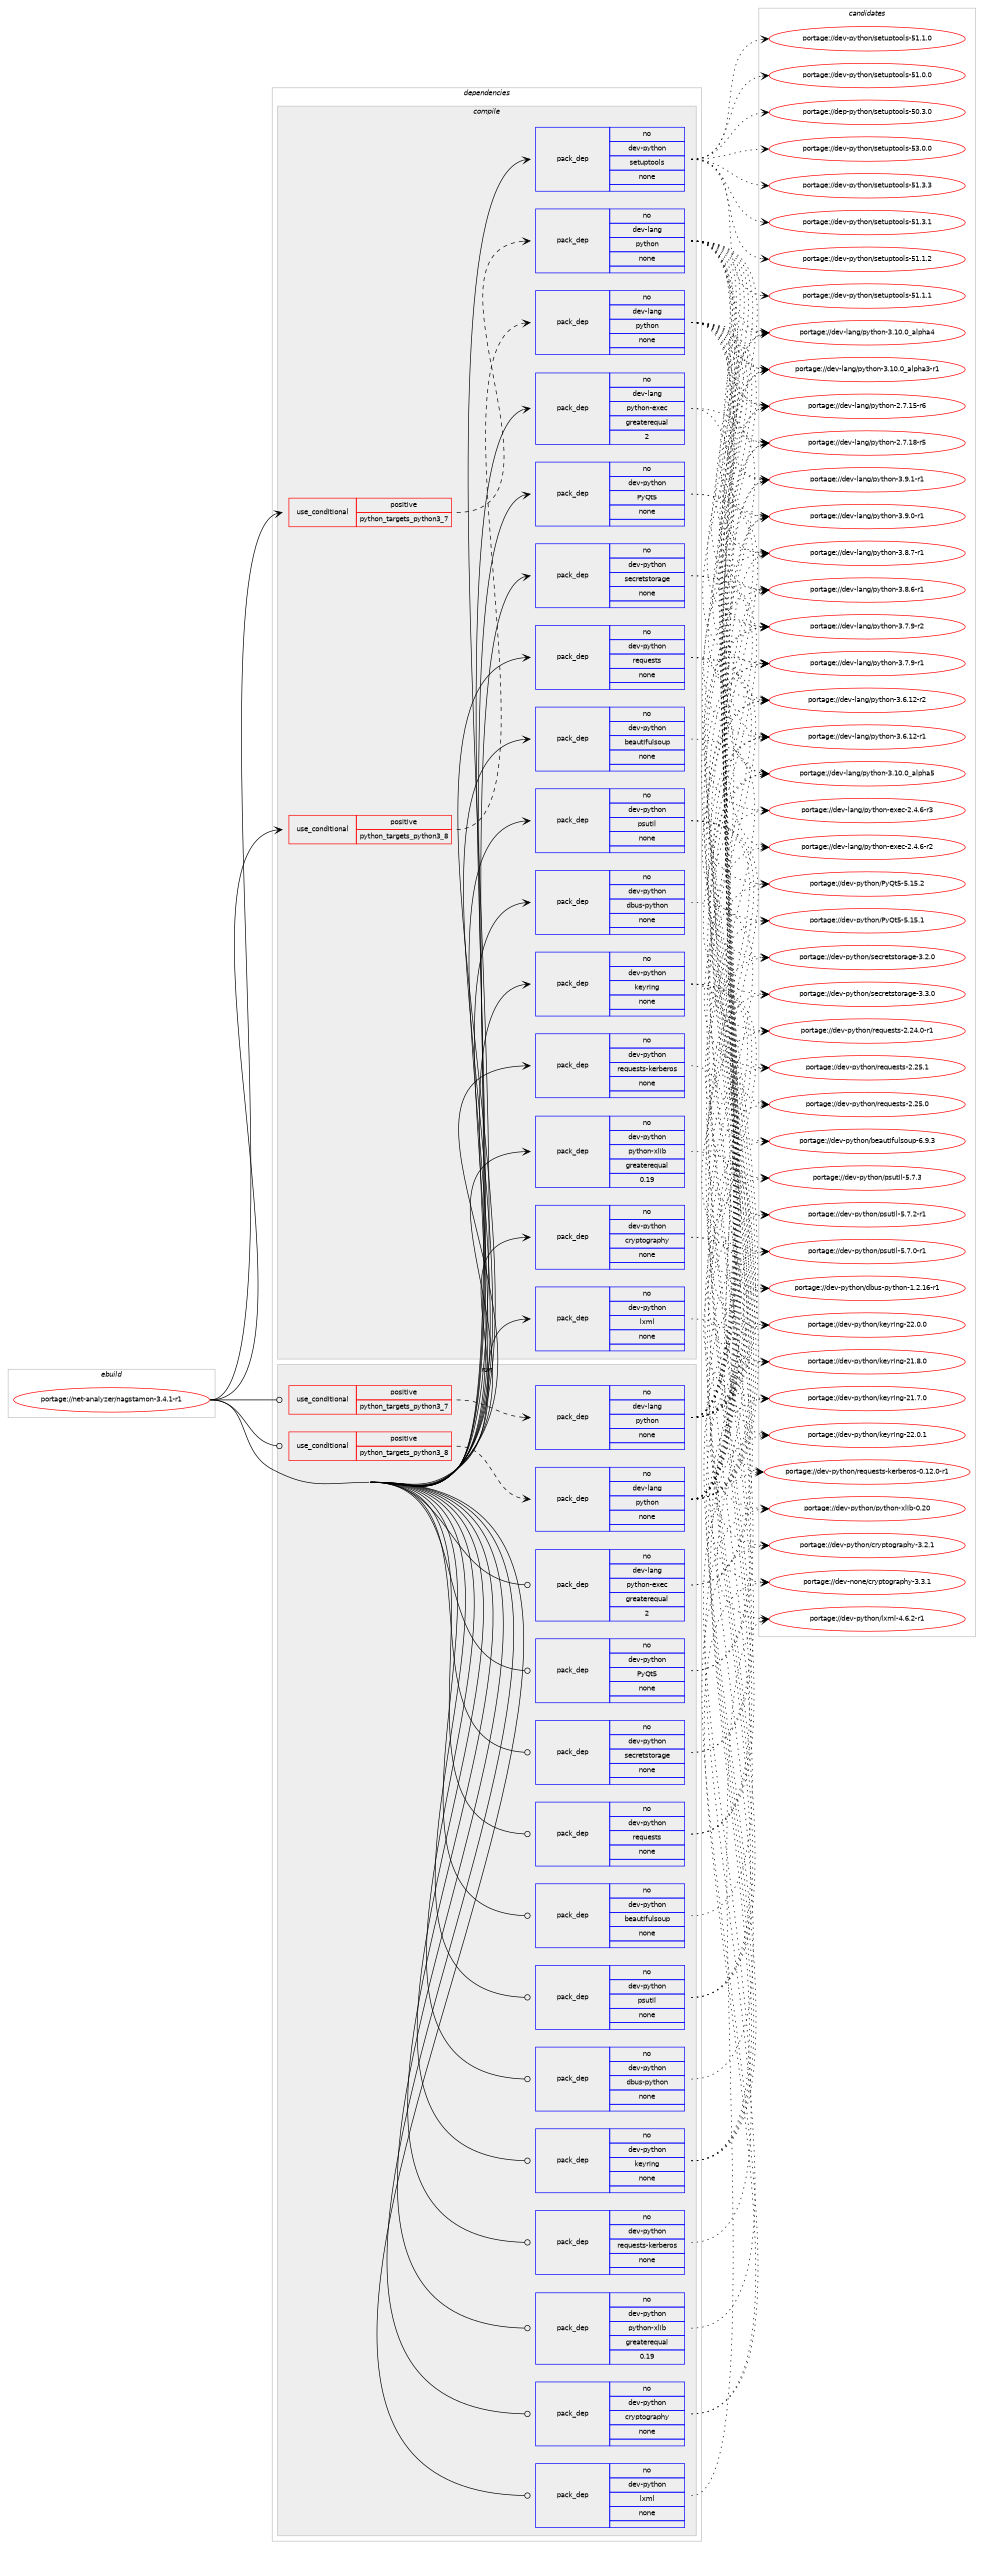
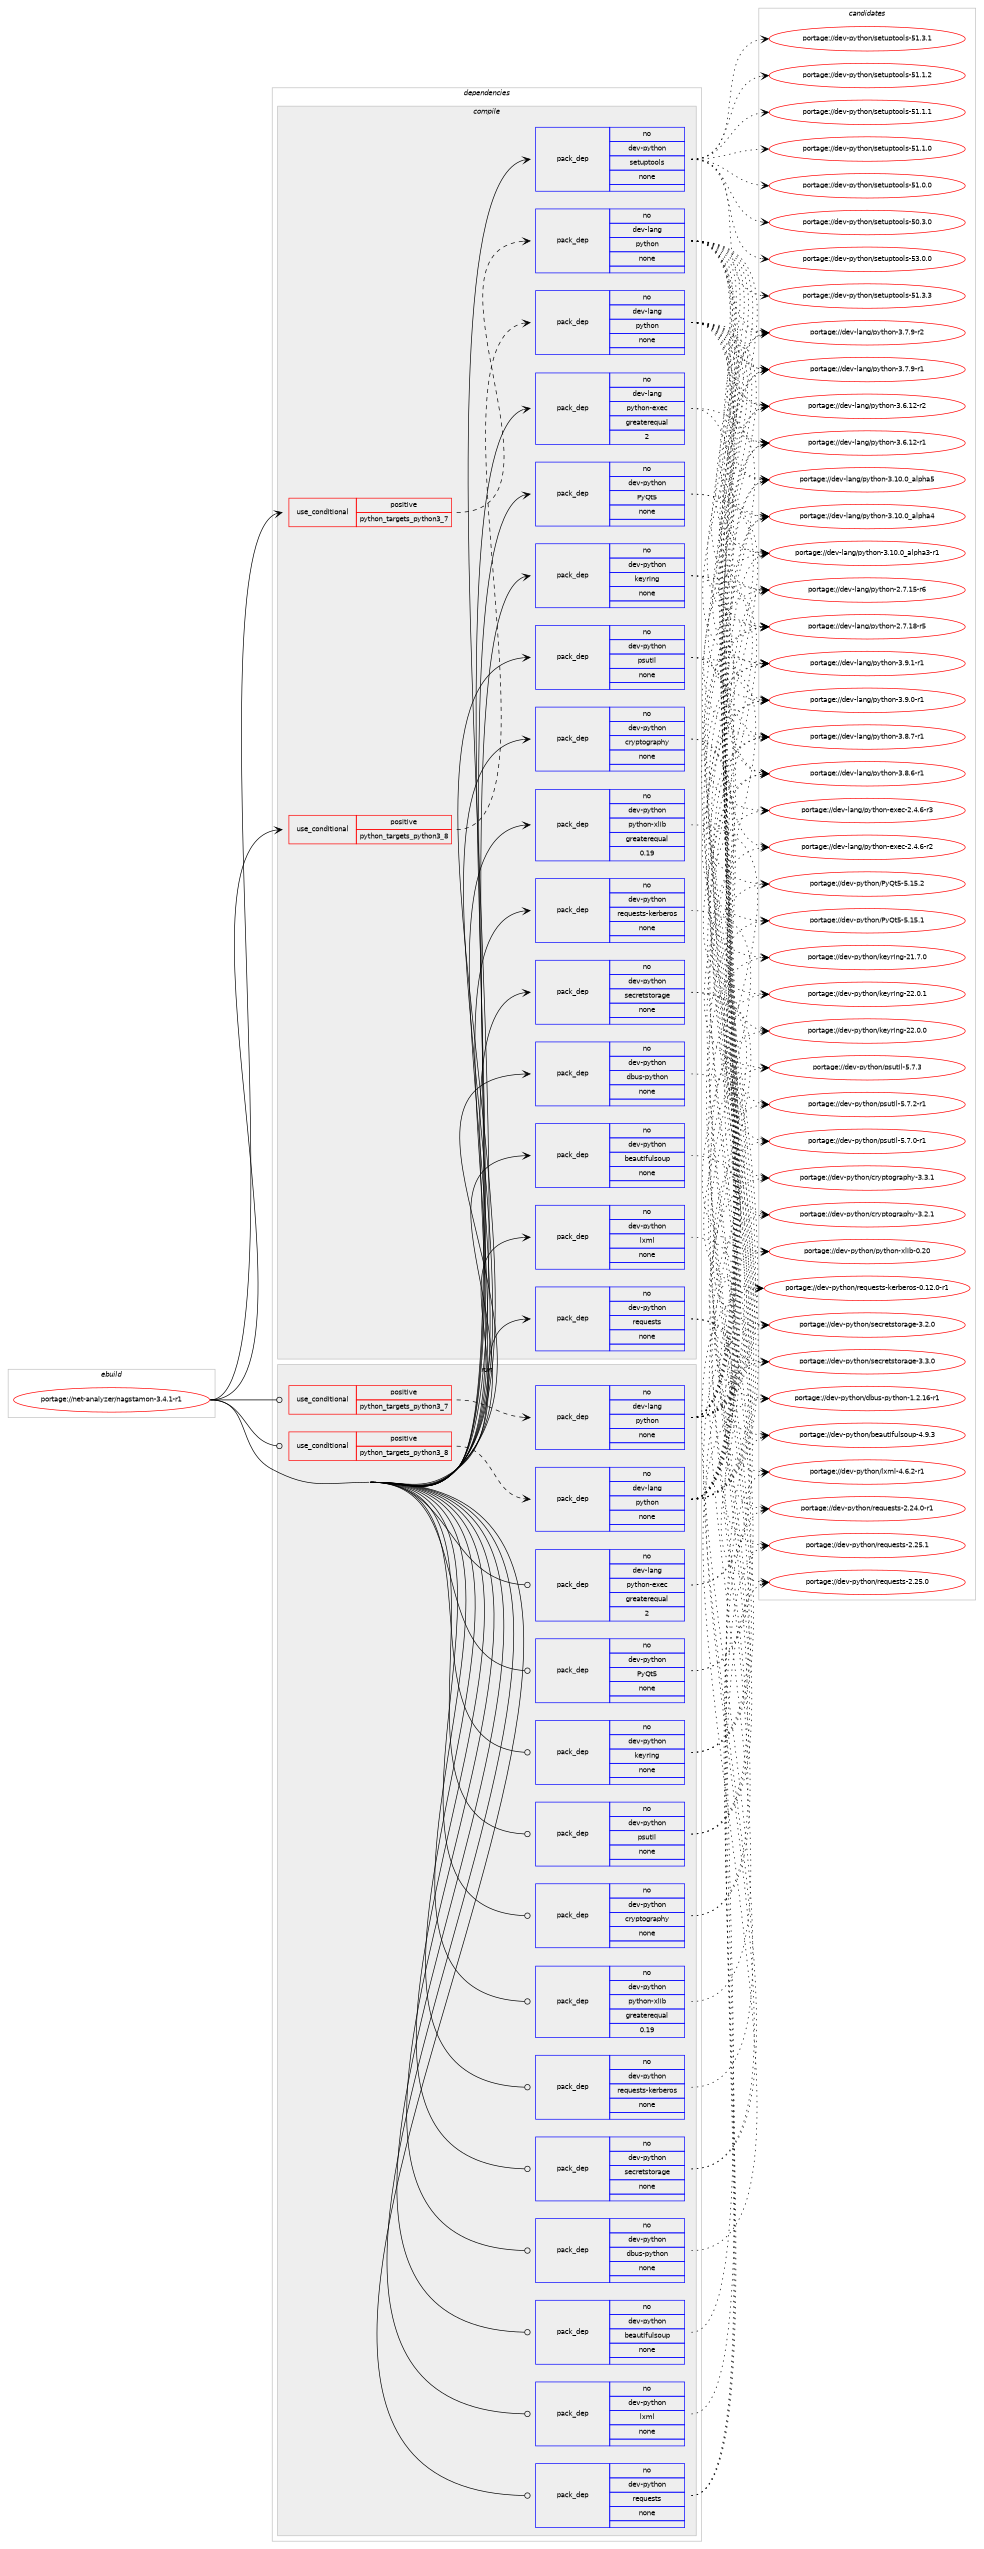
(867, 112) -> (867, 223)
(867, 1141) -> (867, 1435)
(867, 1362) -> none
(867, 1582) -> (867, 1178)
